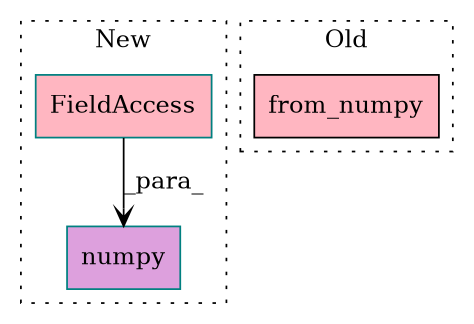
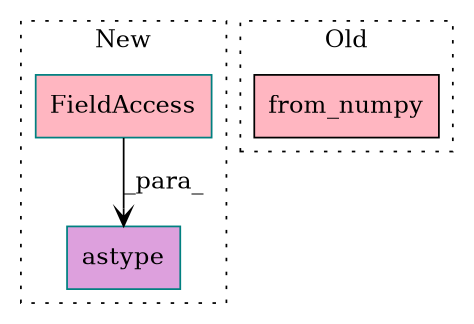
(124, 258) -> (124, 258)
